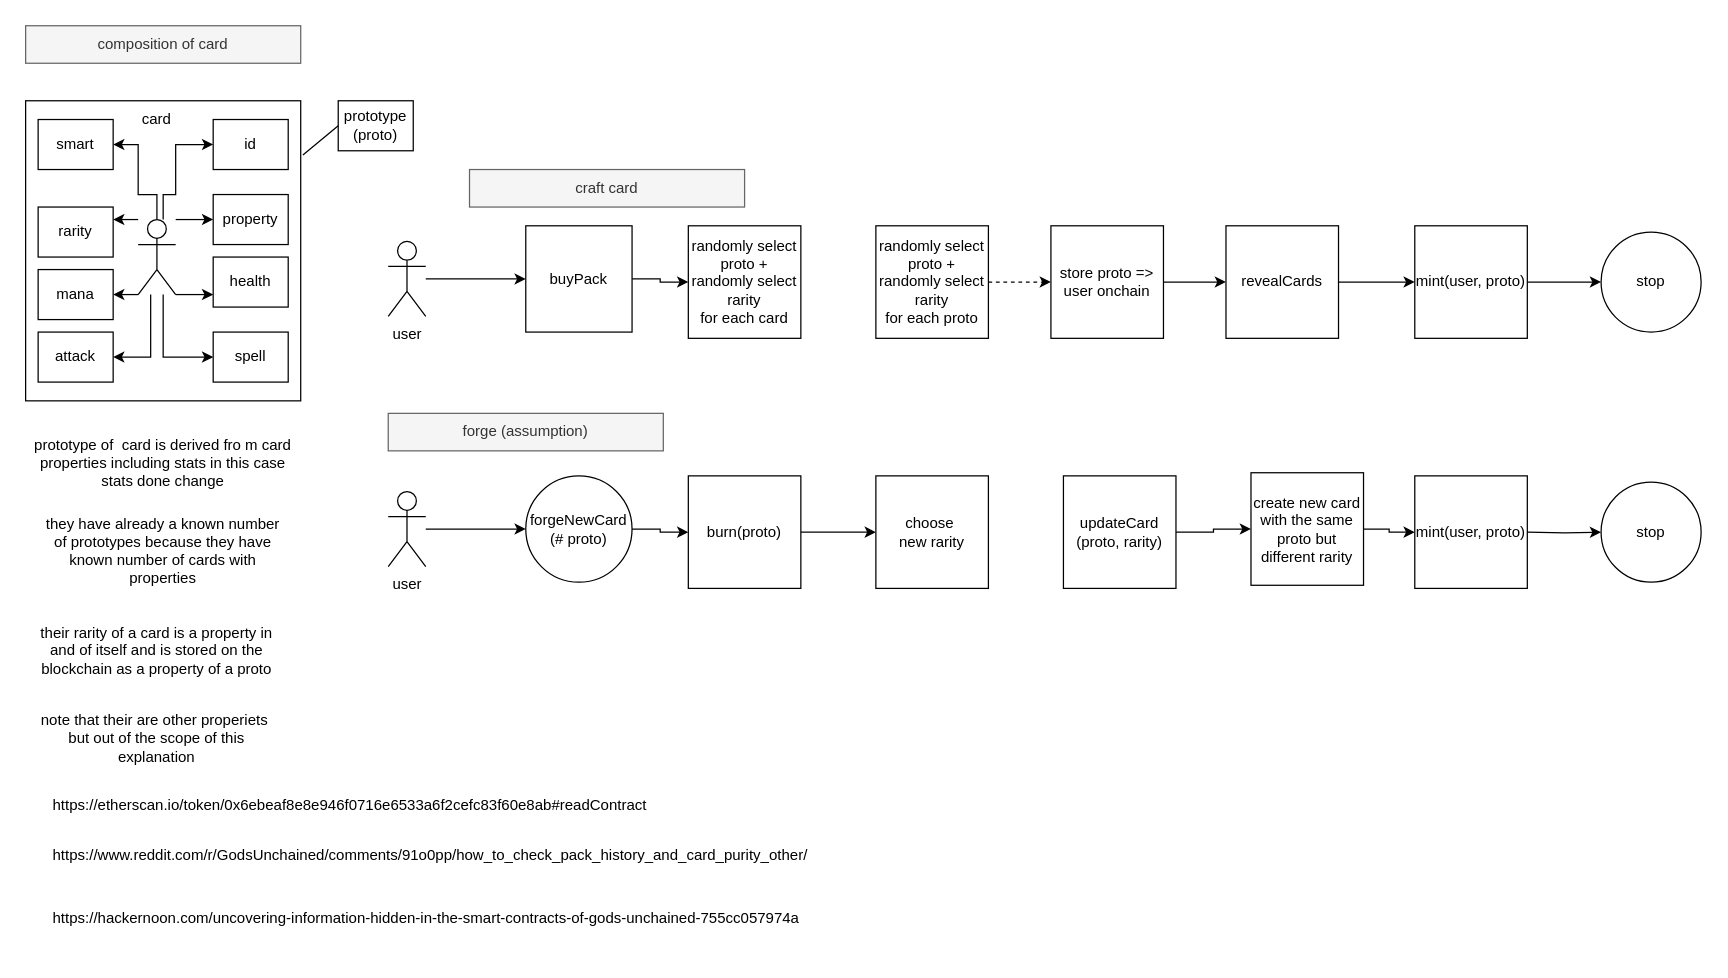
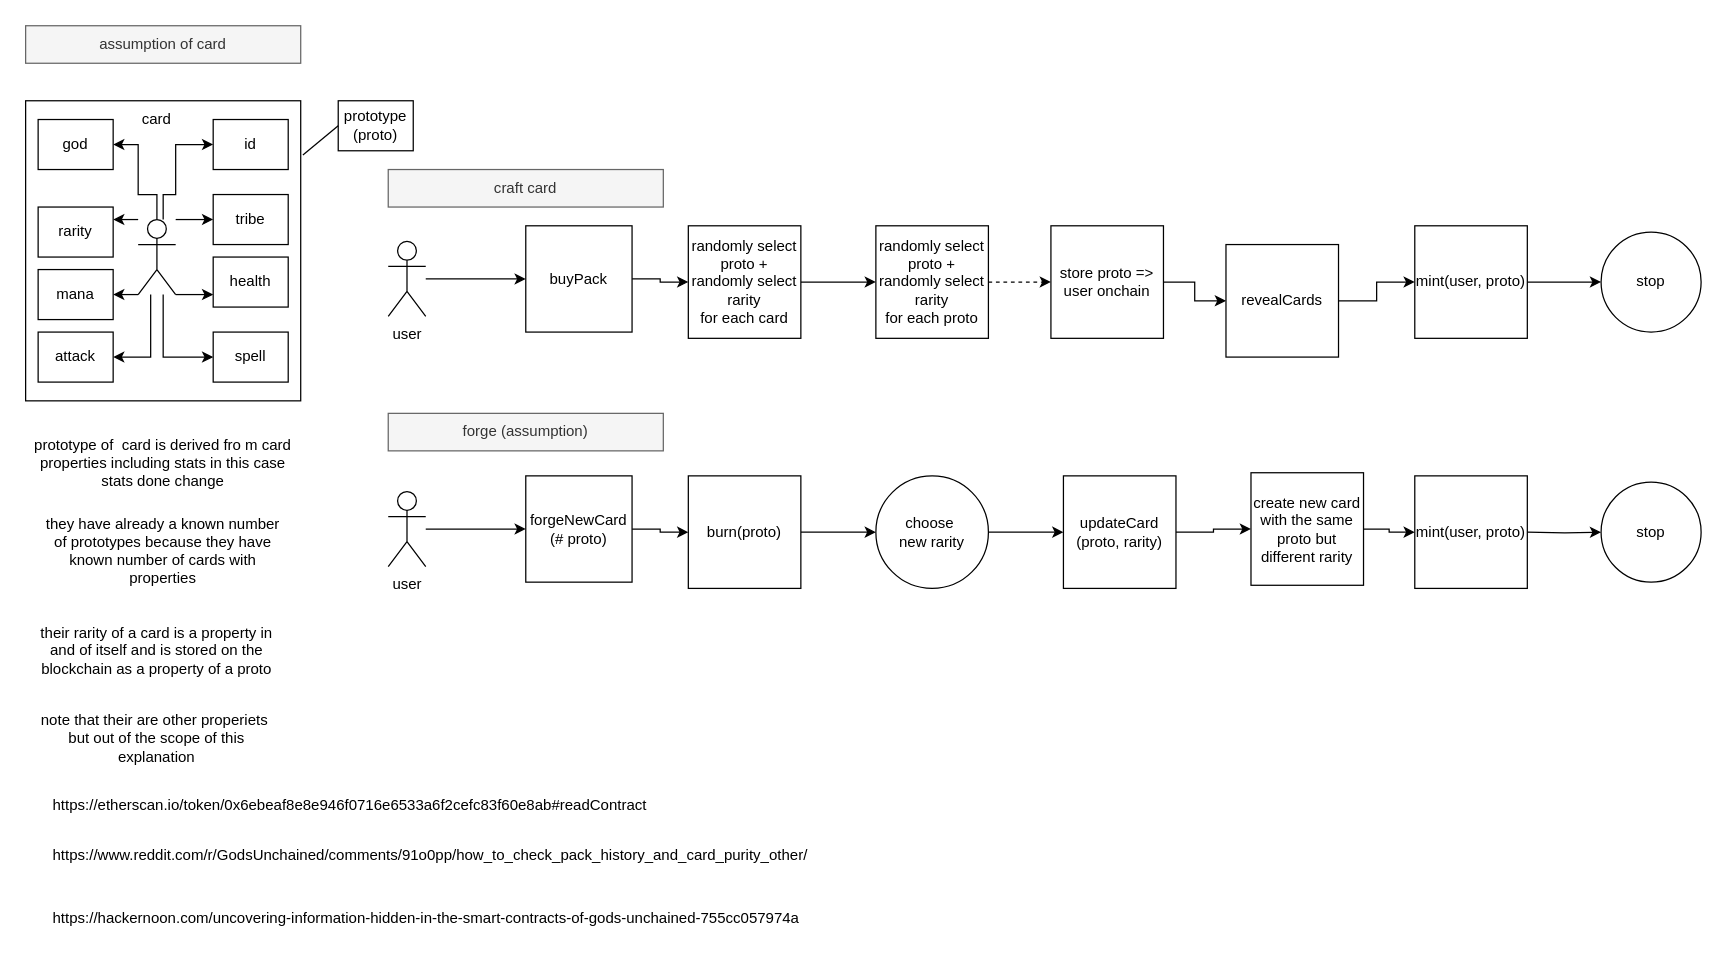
(163, 44) -> (163, 44)
(76, 144) -> (76, 144)
(607, 188) -> (526, 188)
(251, 219) -> (251, 219)
none -> (834, 282)
(1282, 282) -> (1282, 301)
(579, 529) -> (579, 529)
(932, 532) -> (932, 532)
none -> (1021, 532)
